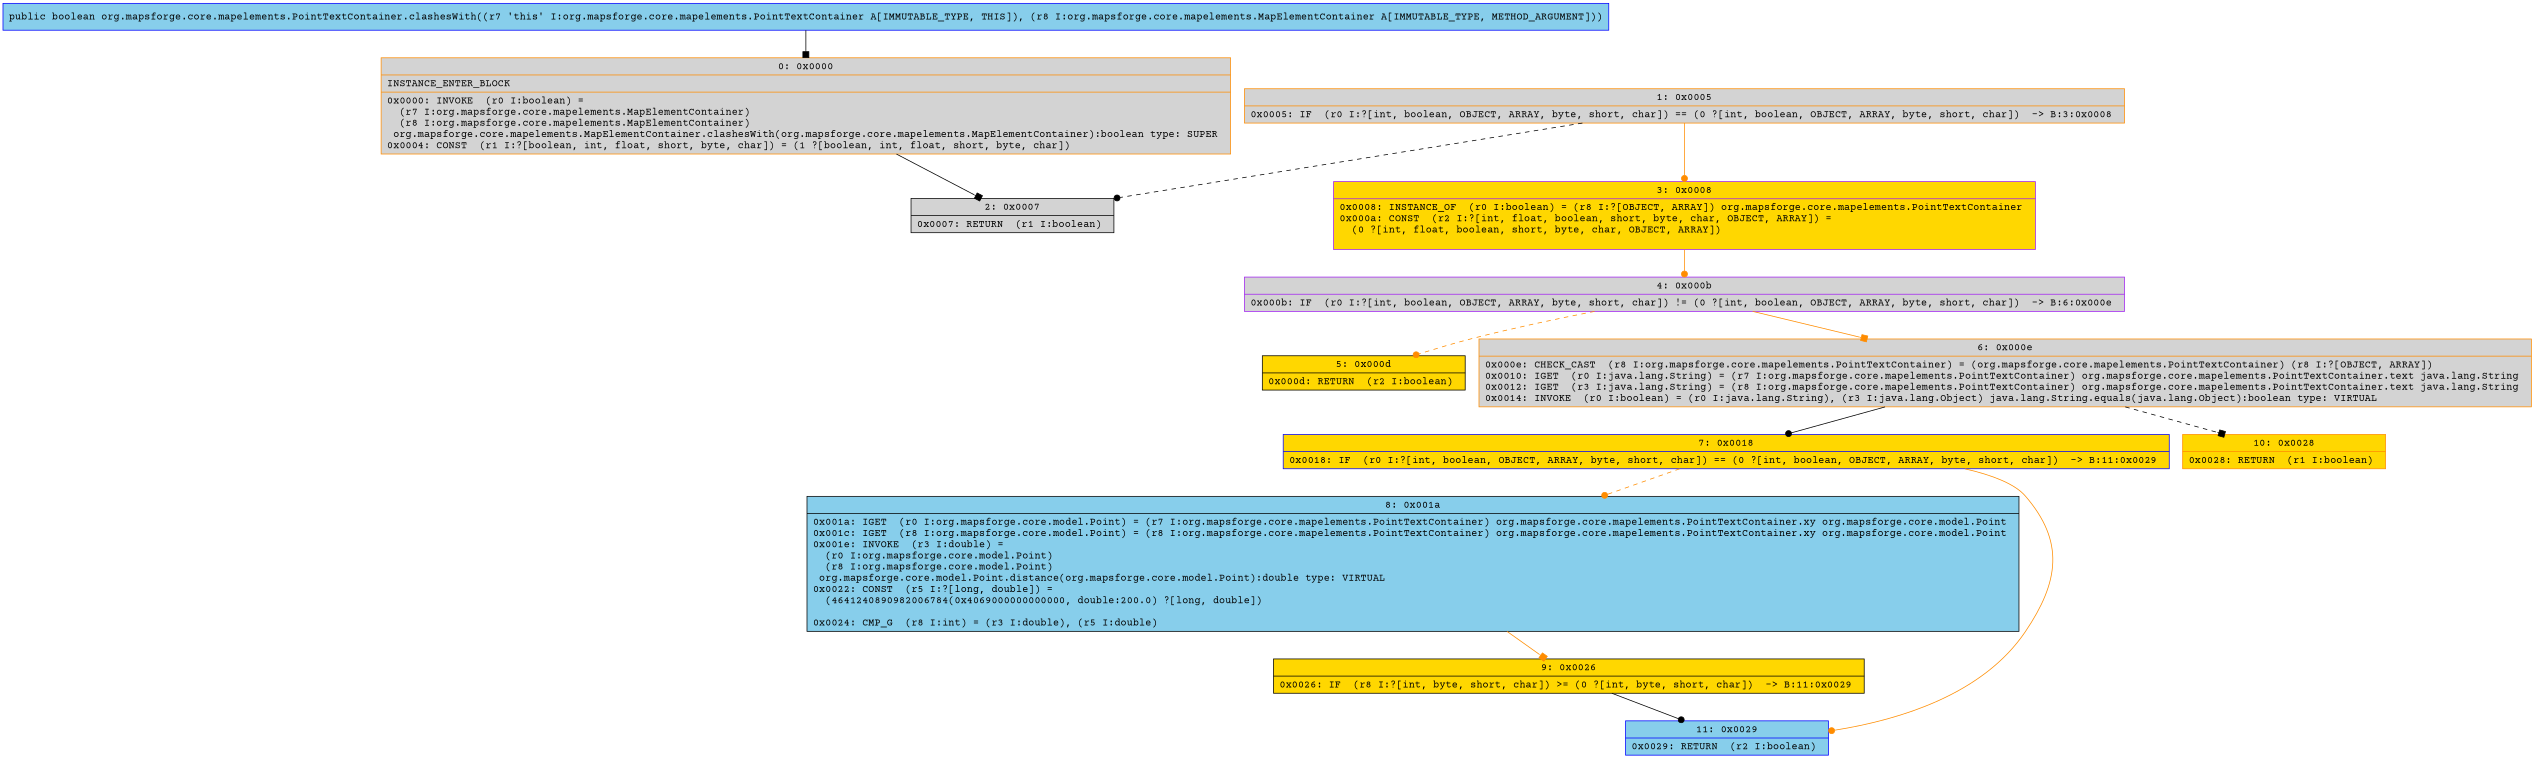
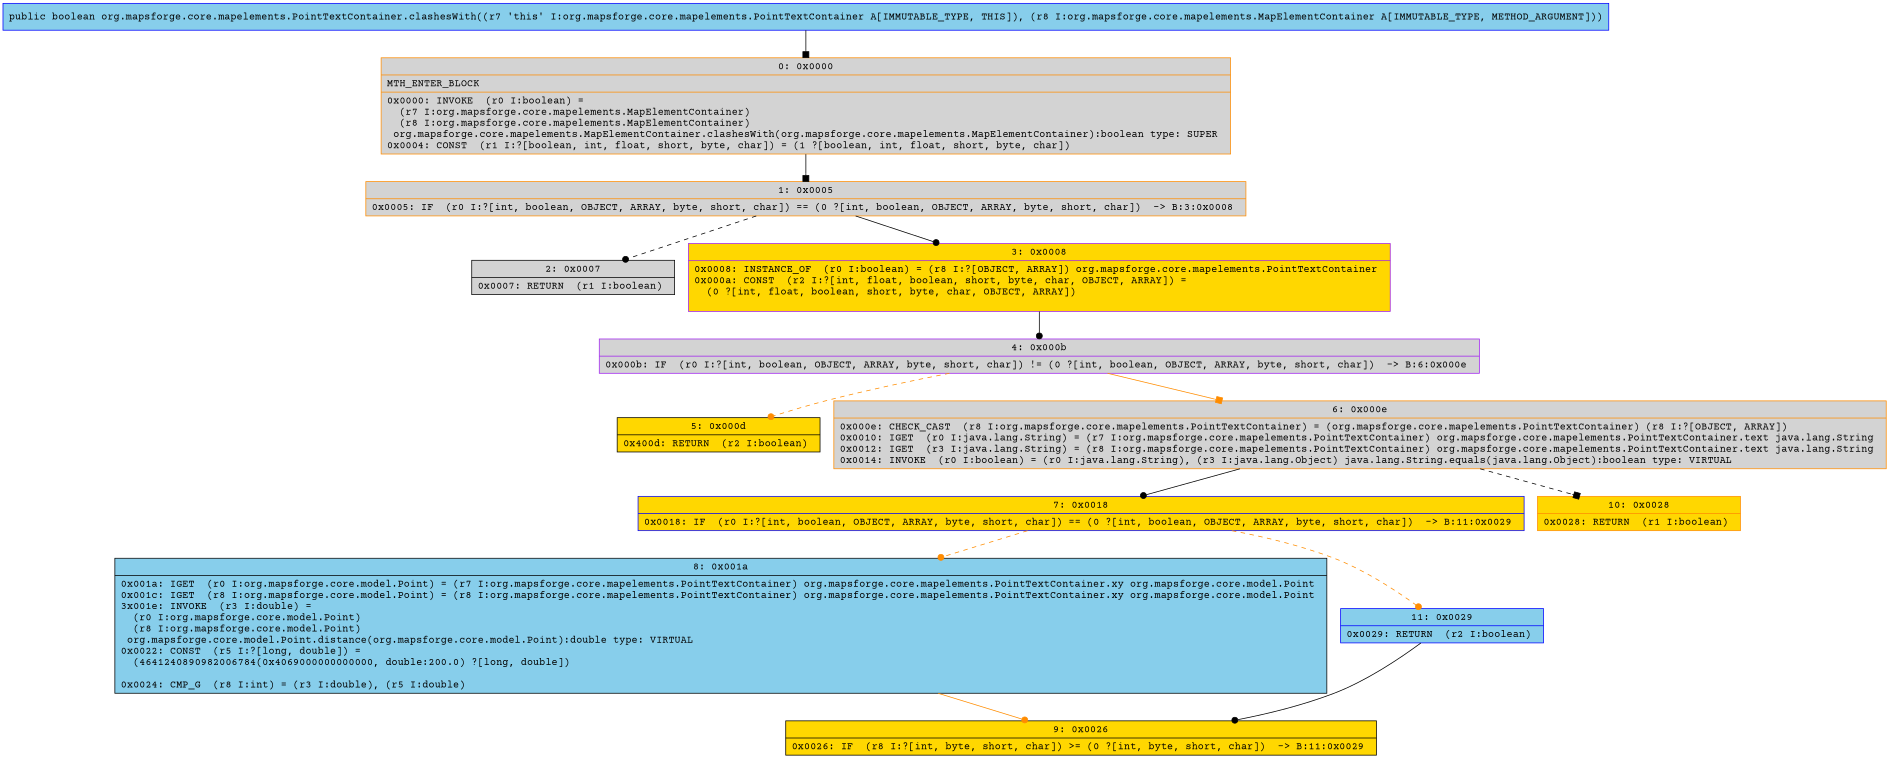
(449, 83) -> (433, 83)
(1684, 149) -> (894, 229)
(935, 174) -> (806, 164)
(1684, 260) -> (1039, 322)
(1364, 381) -> (719, 443)
(912, 544) -> (220, 606)
(2024, 633) -> (1329, 556)
(1523, 643) -> (980, 706)
(1645, 706) -> (1334, 693)
